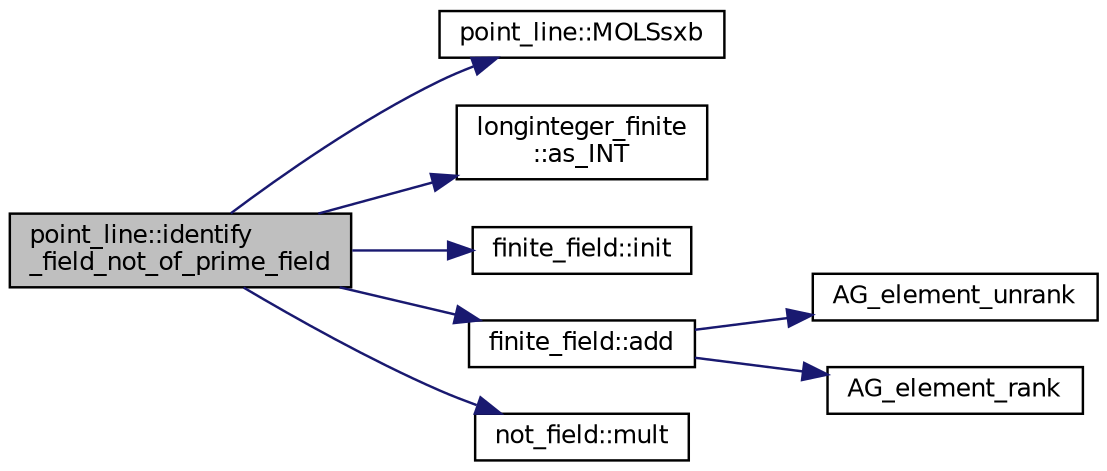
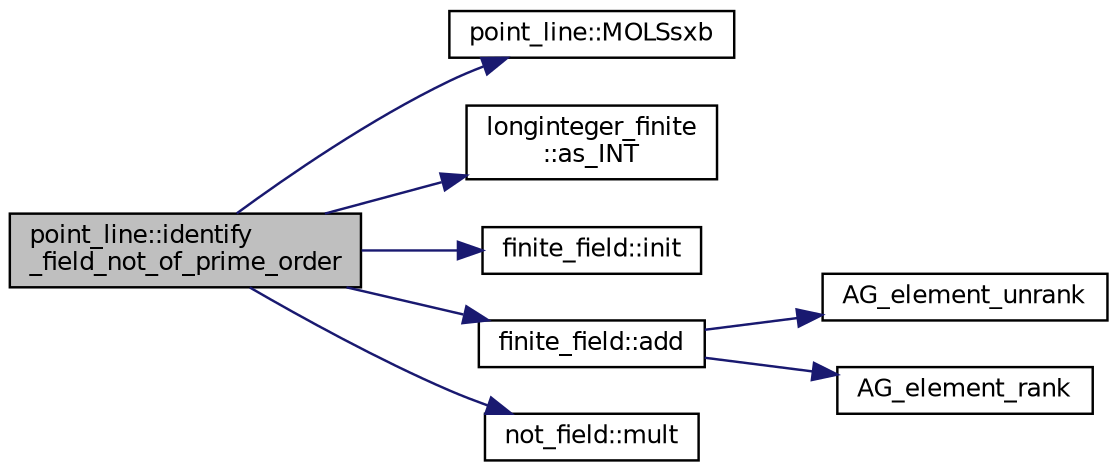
(180, 250) -> (185, 250)
